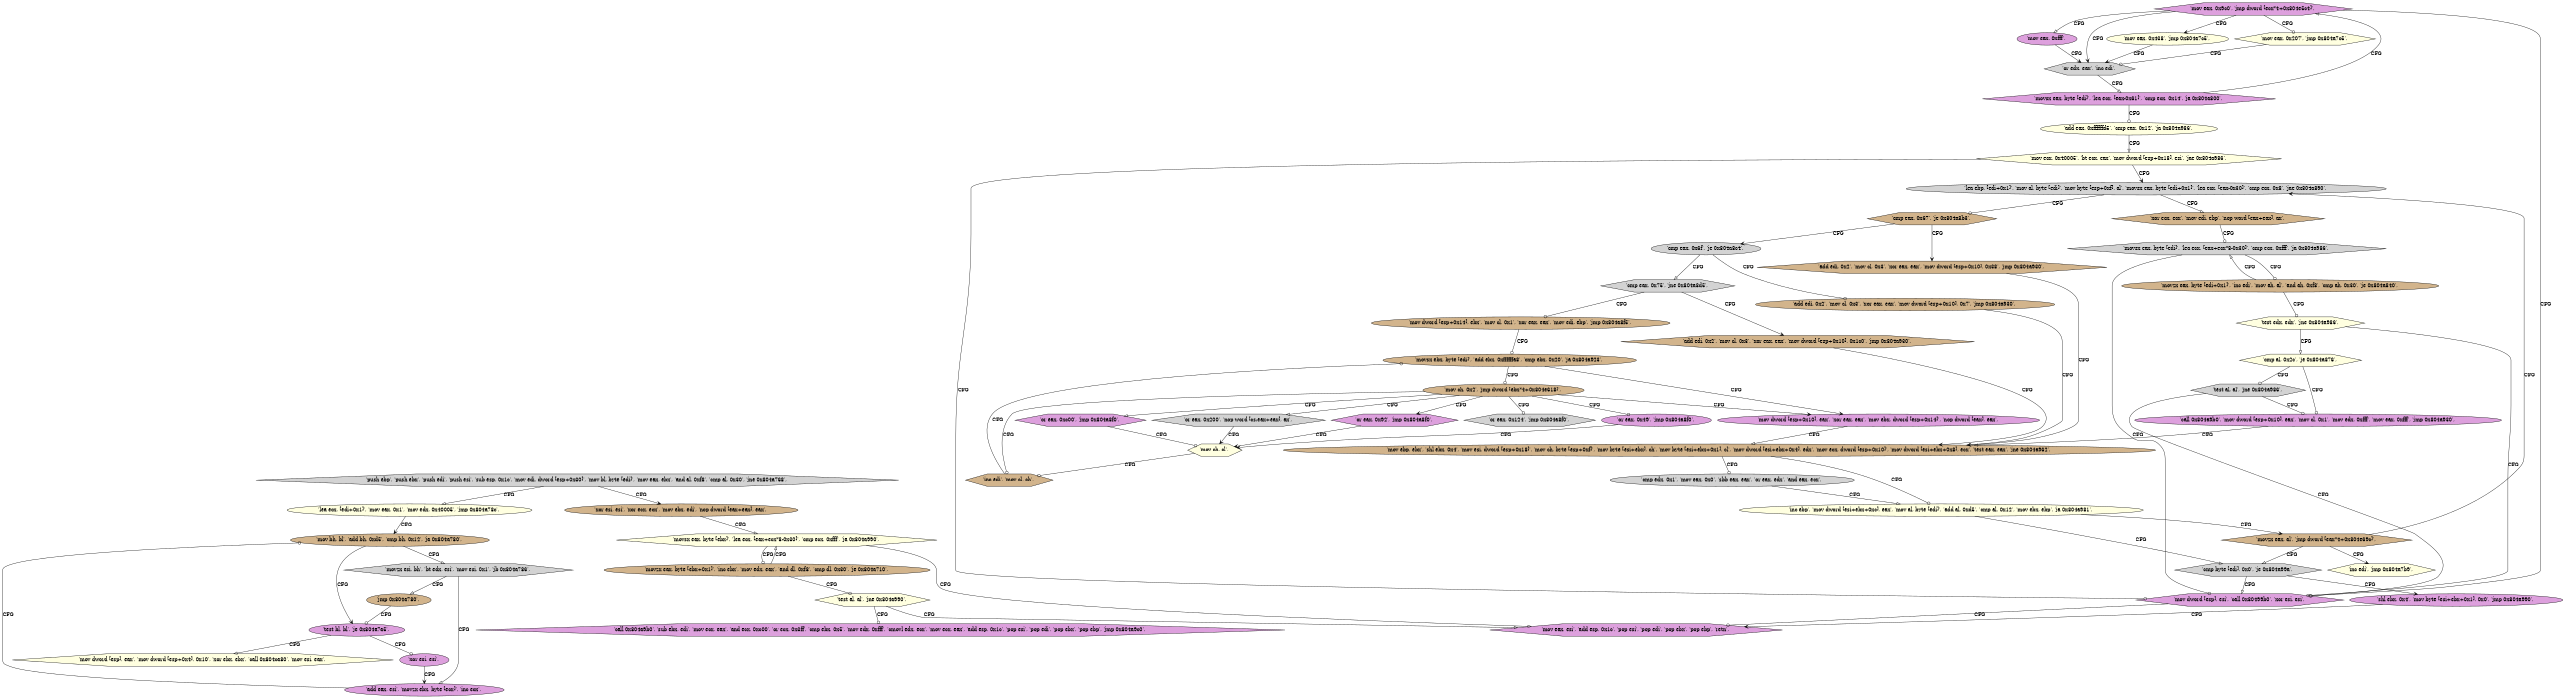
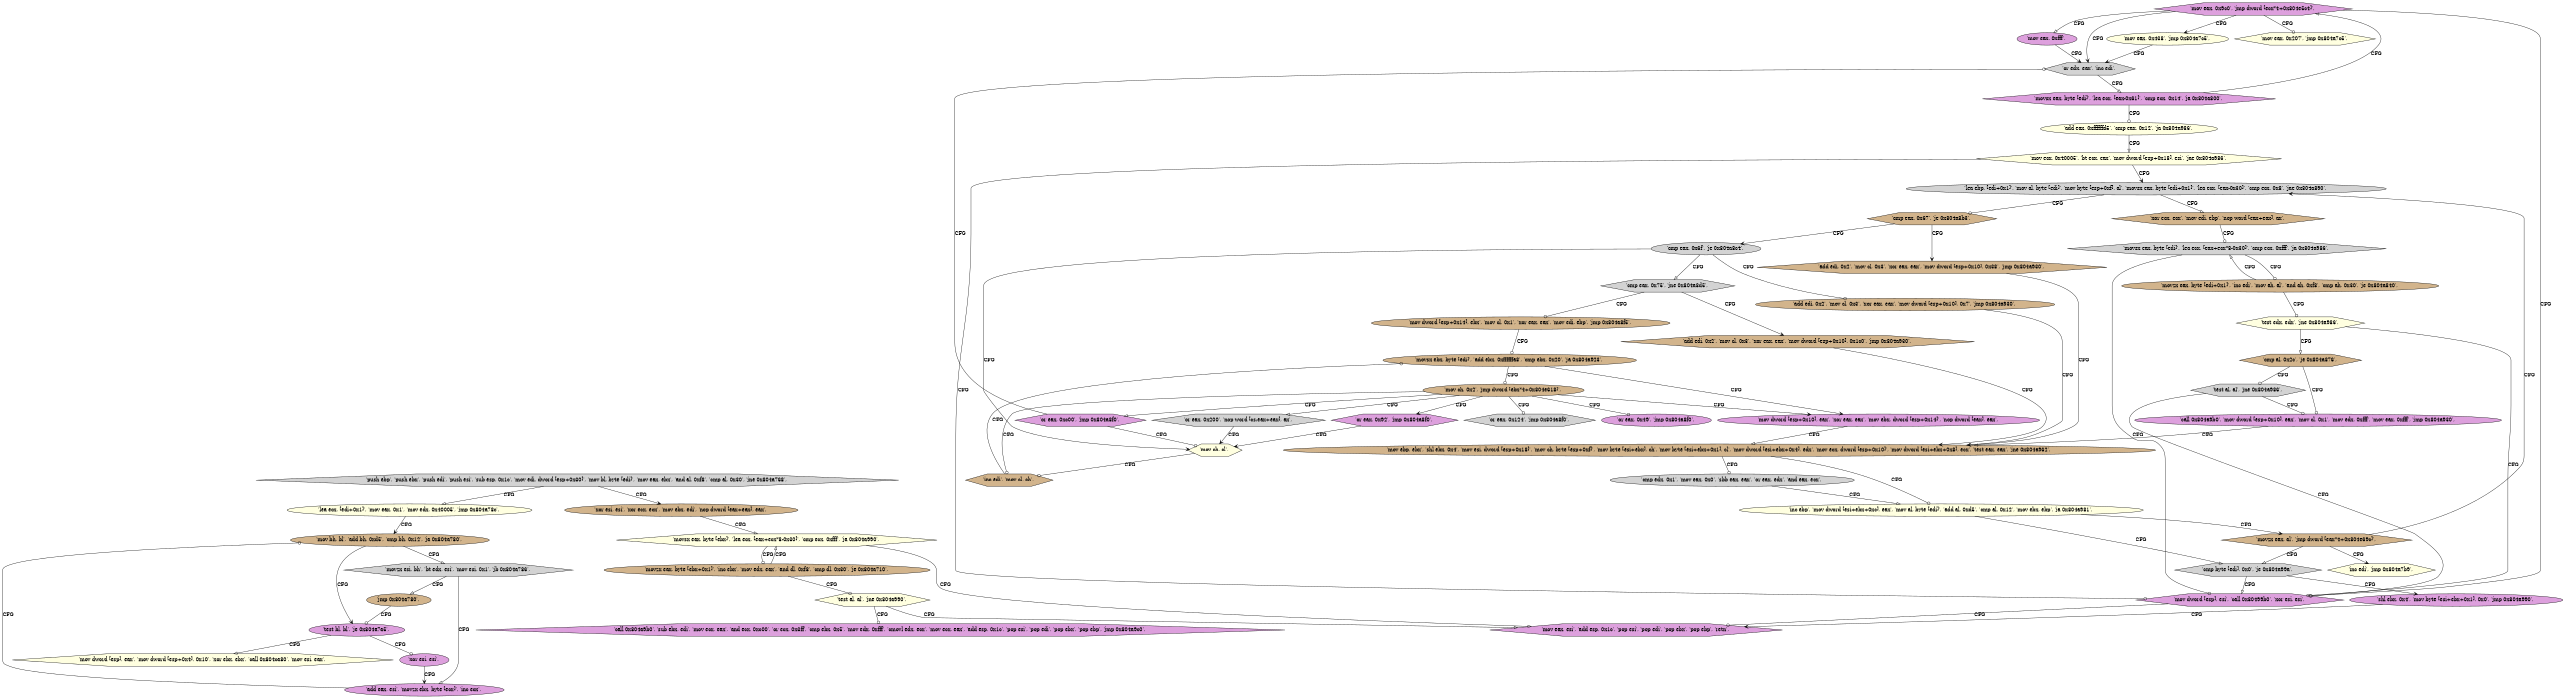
(2194, 54) -> (1313, 76)
(2301, 360) -> (2301, 360)
(1429, 436) -> (1152, 259)
